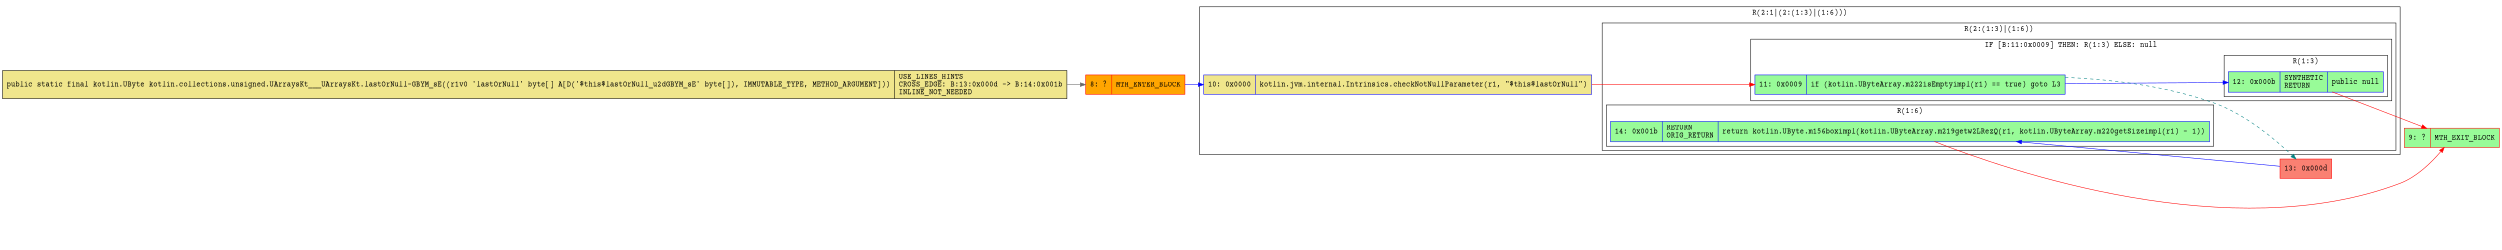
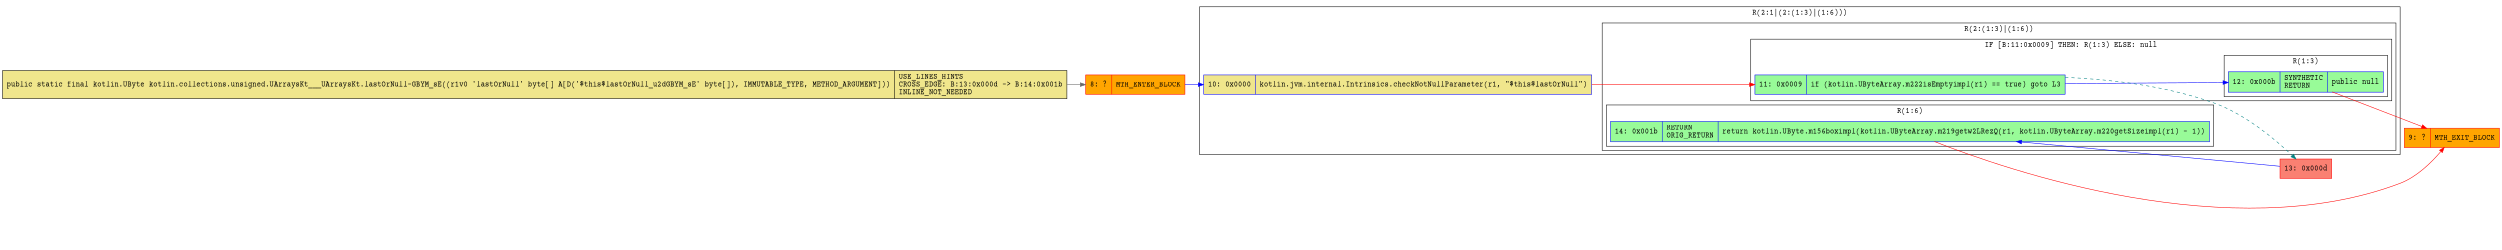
(2452, 138) -> (2452, 138)
